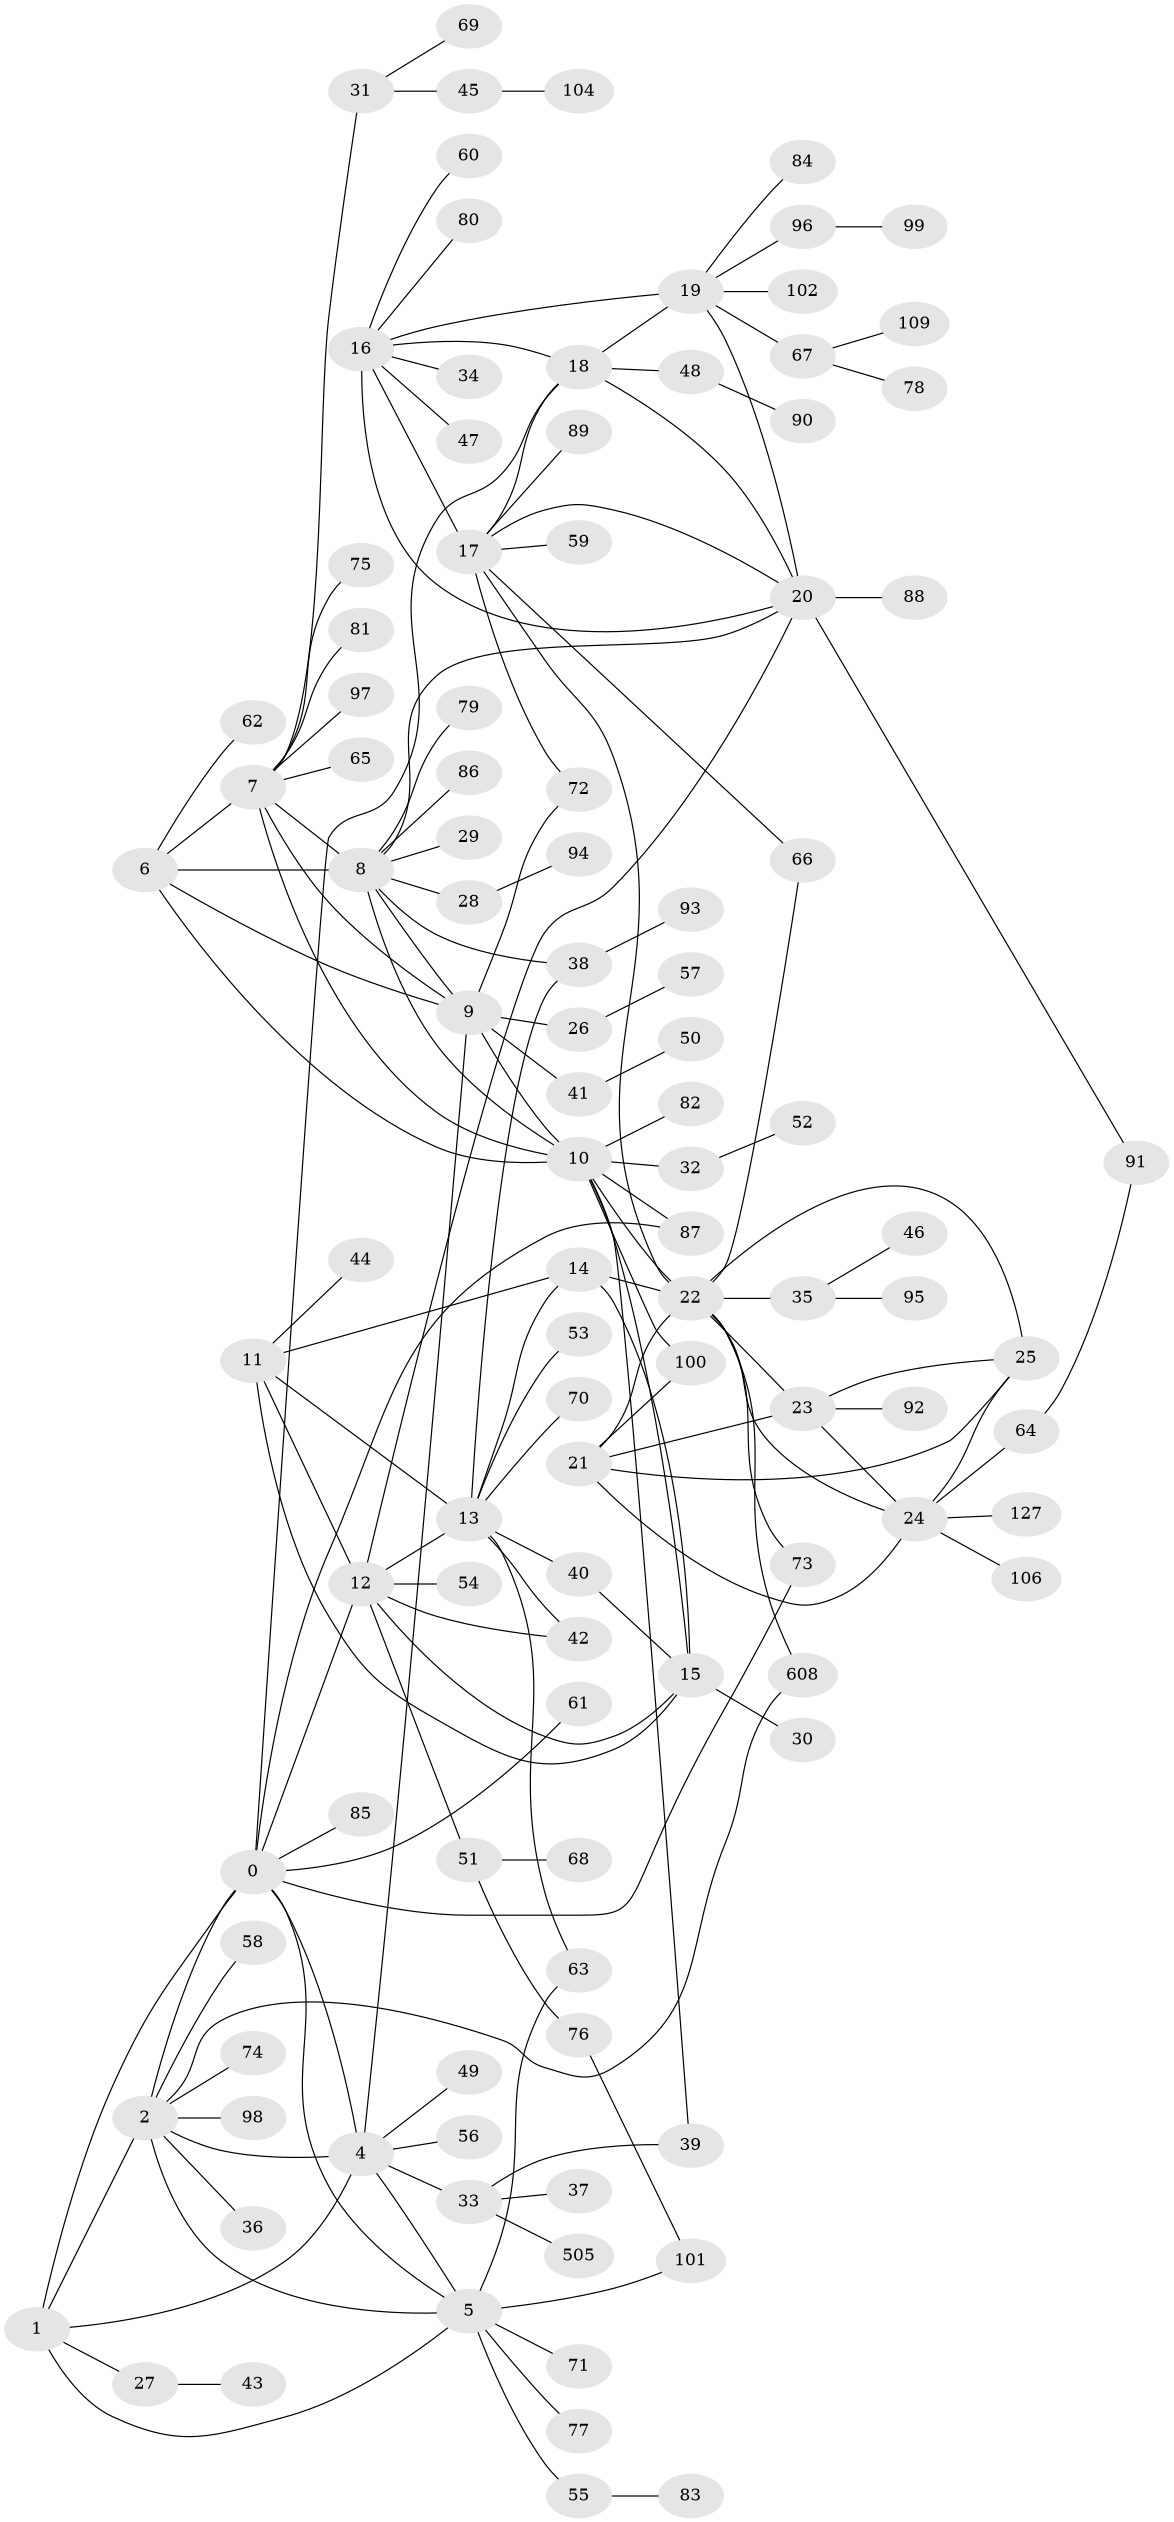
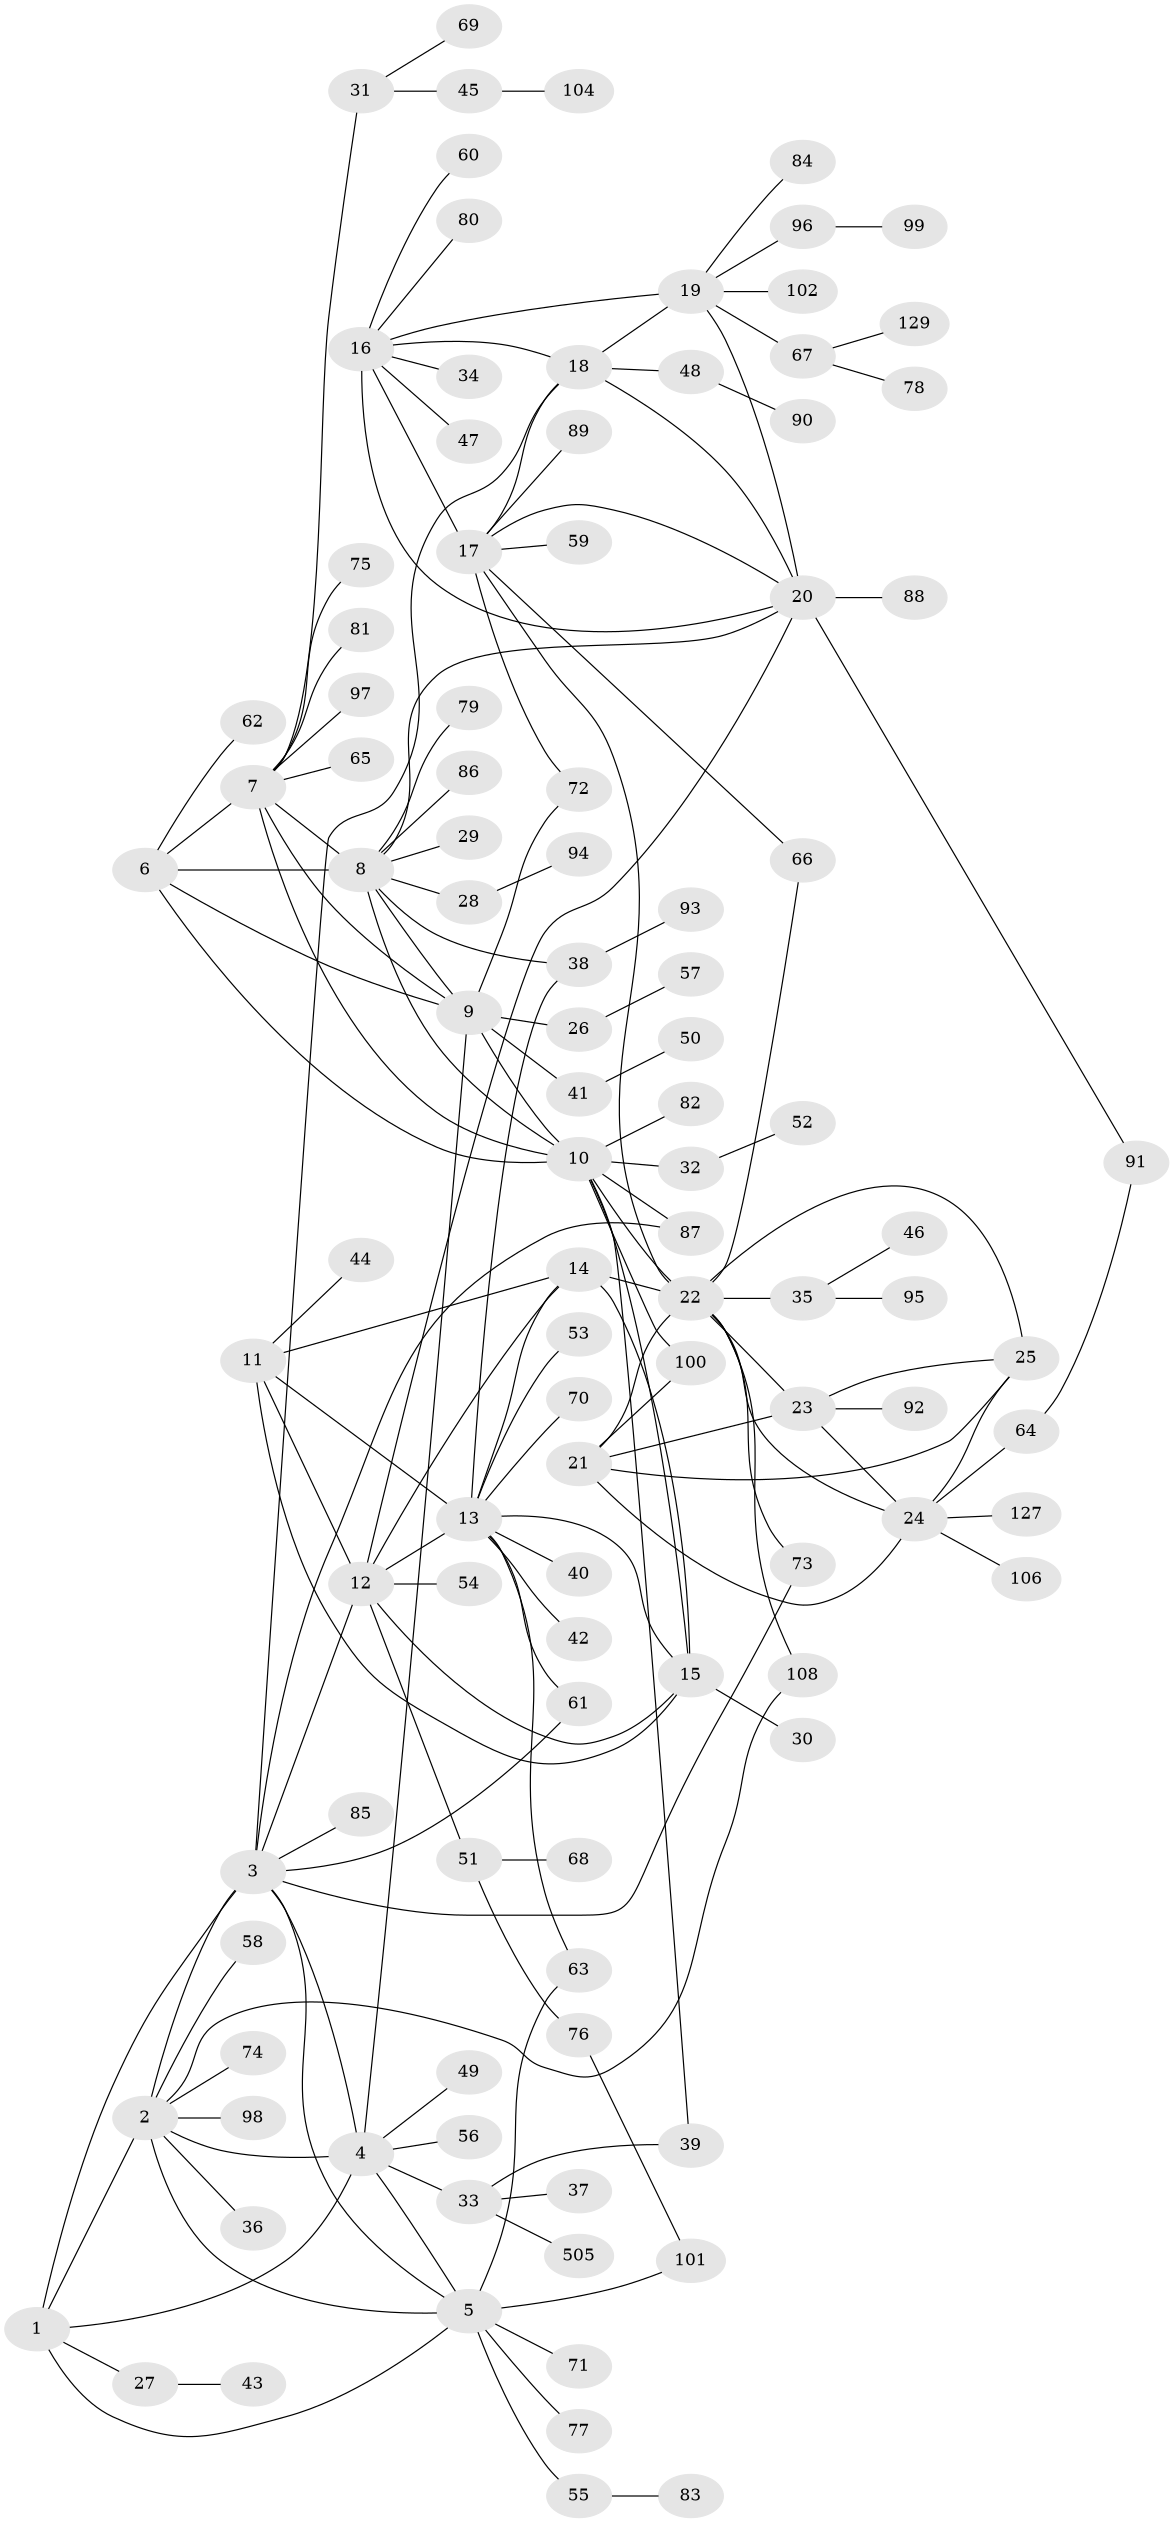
(915, 324) -> (915, 324)
none -> (523, 1612)
(465, 1624) -> (459, 1421)
(635, 1625) -> (619, 1547)
(803, 1675) -> (803, 1675)
(253, 1872) -> (253, 1872)
